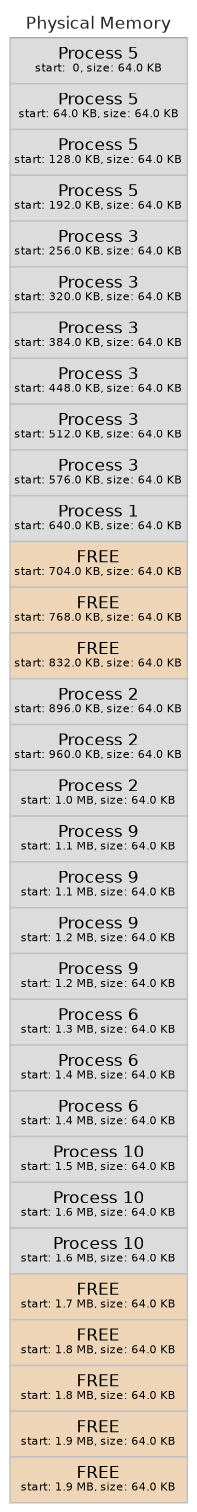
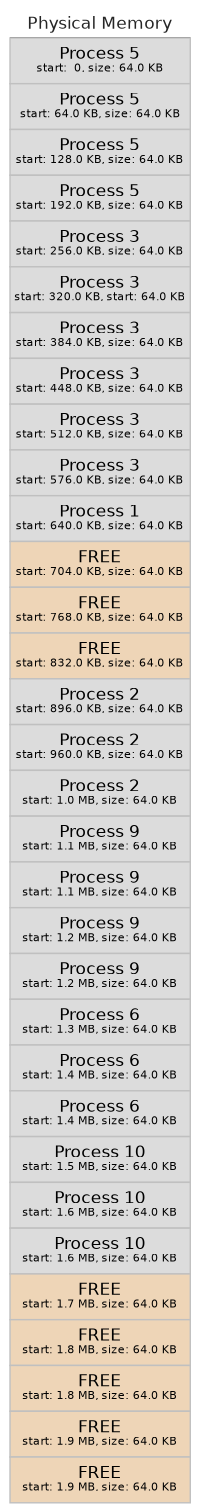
(99, 297) -> (100, 297)
